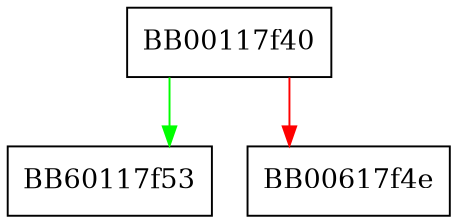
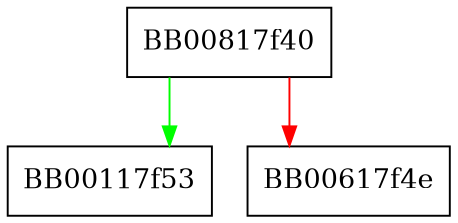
(229, 42) -> (229, 42)
(110, 181) -> (110, 181)
